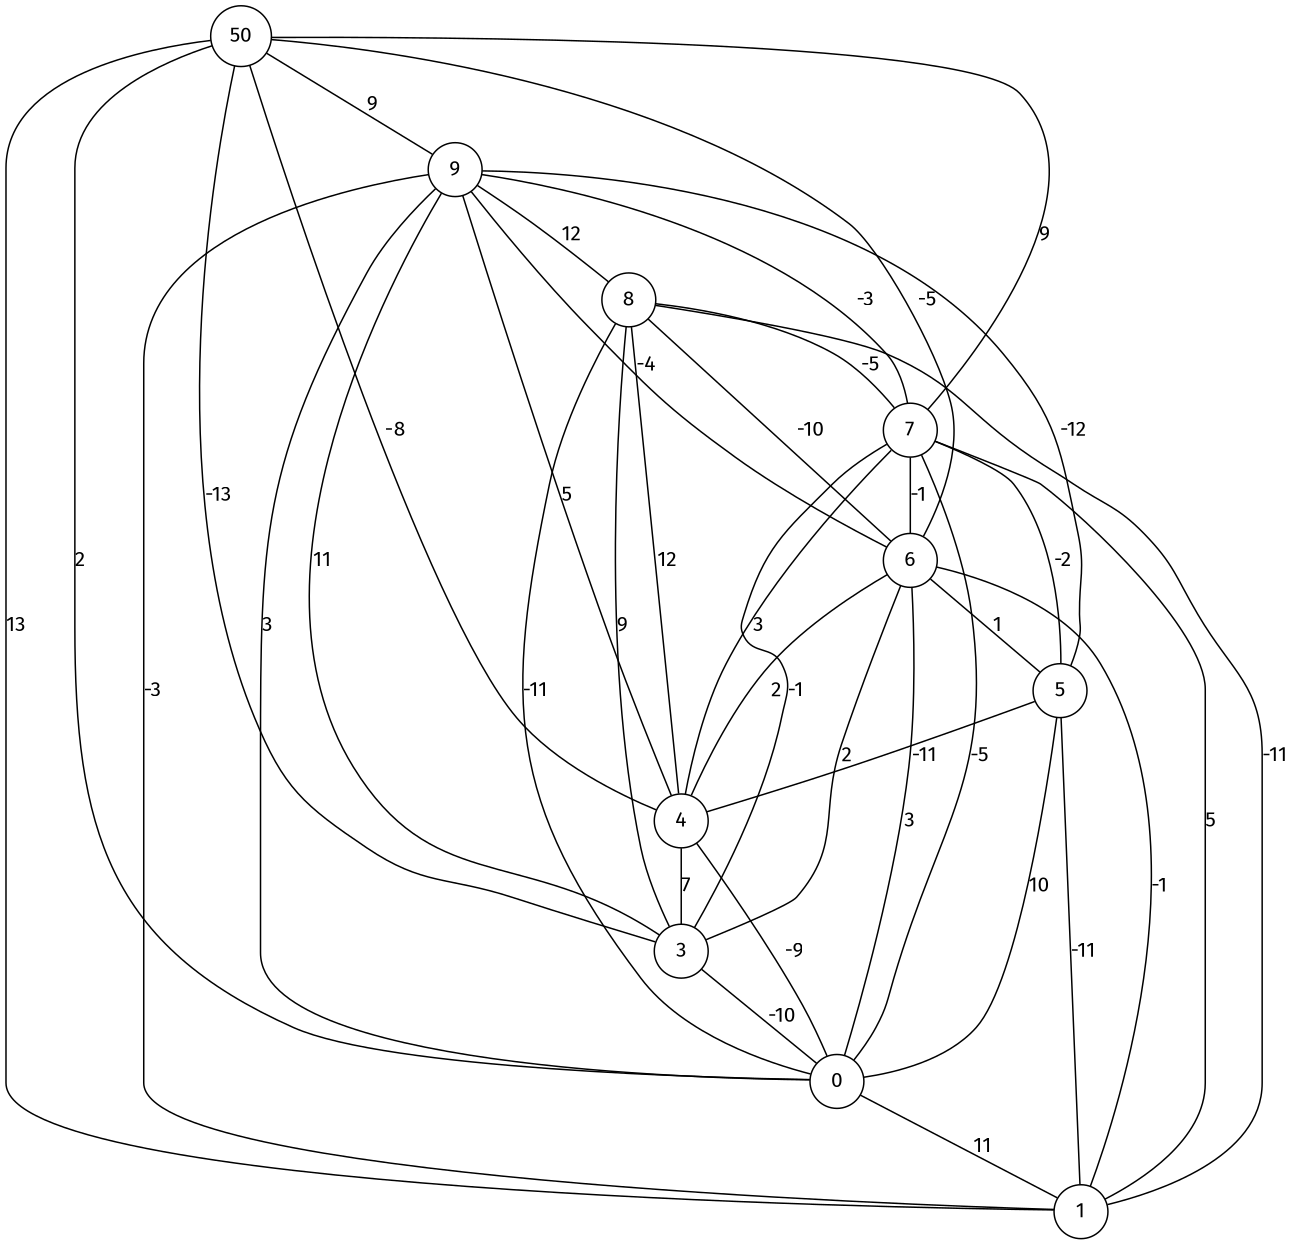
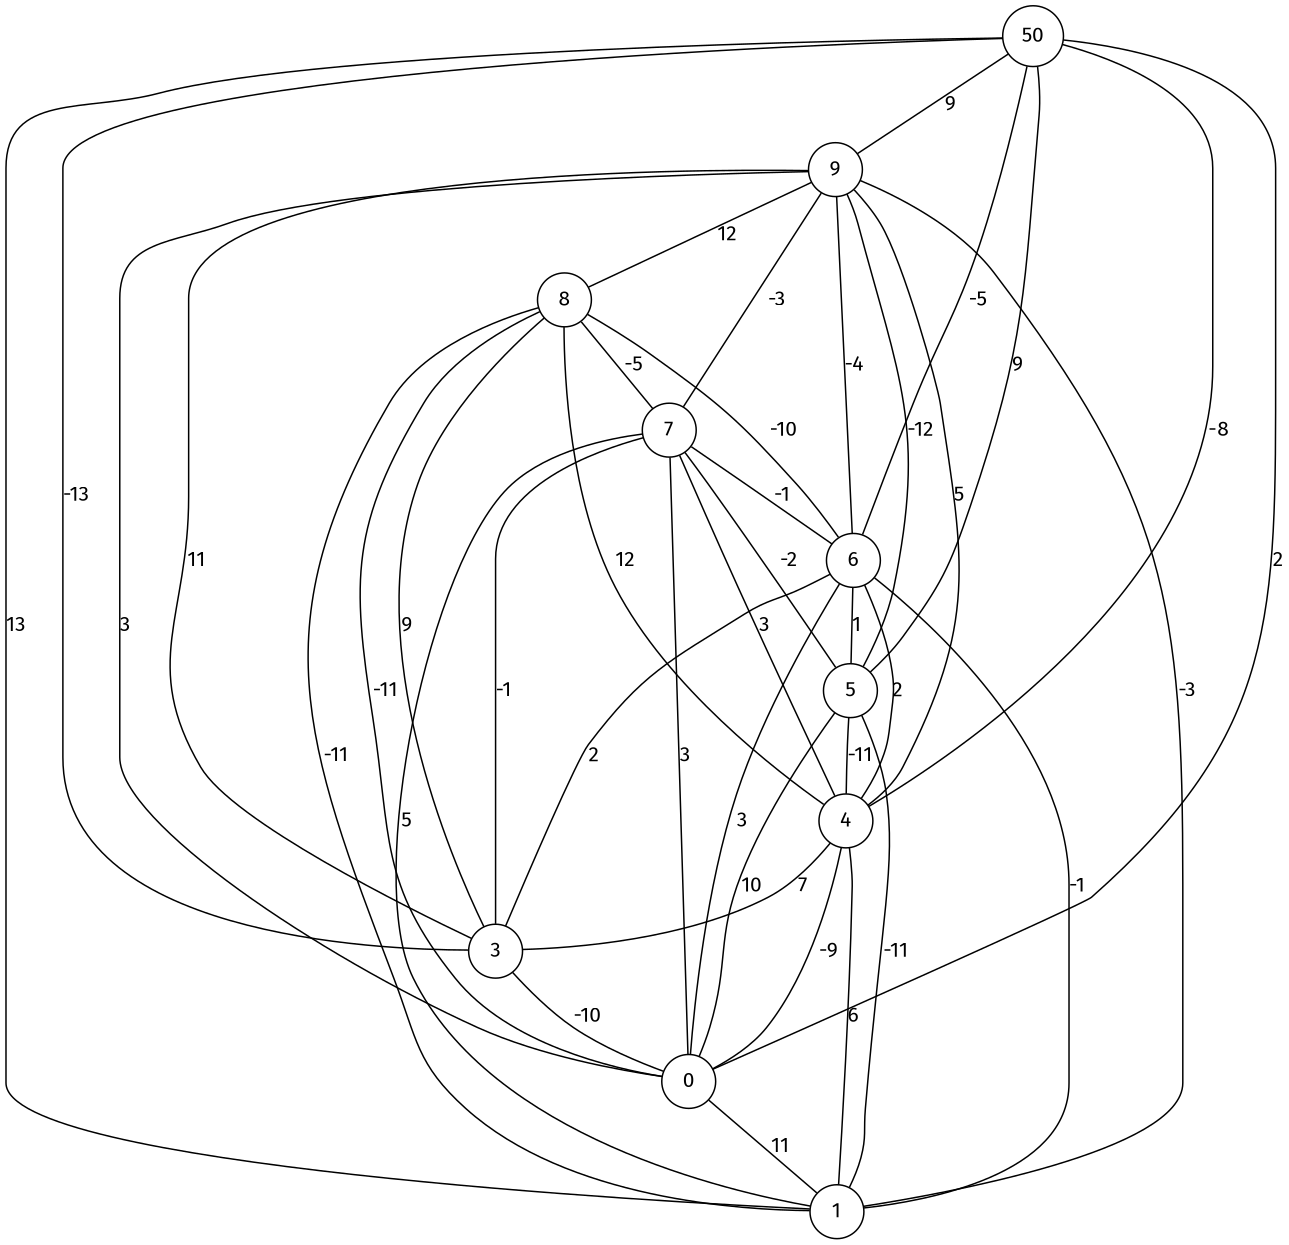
(827, 54) -> (1006, 386)
(980, 756) -> (685, 756)
none -> (847, 1025)
